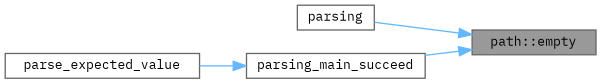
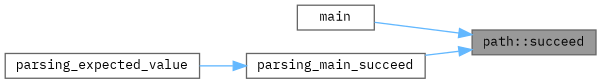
(336, 18) -> (336, 18)
(534, 42) -> (534, 42)
(102, 66) -> (102, 66)
